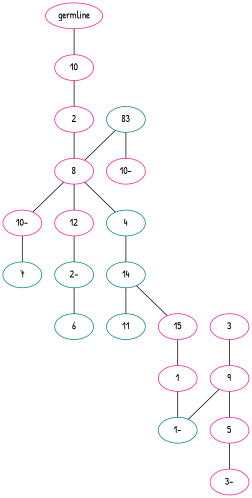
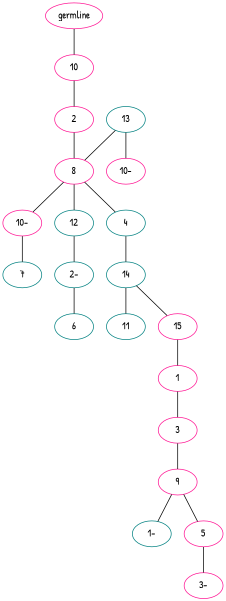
(126, 119) -> (126, 119)
(74, 223) -> (74, 223)
(178, 404) -> (178, 404)
